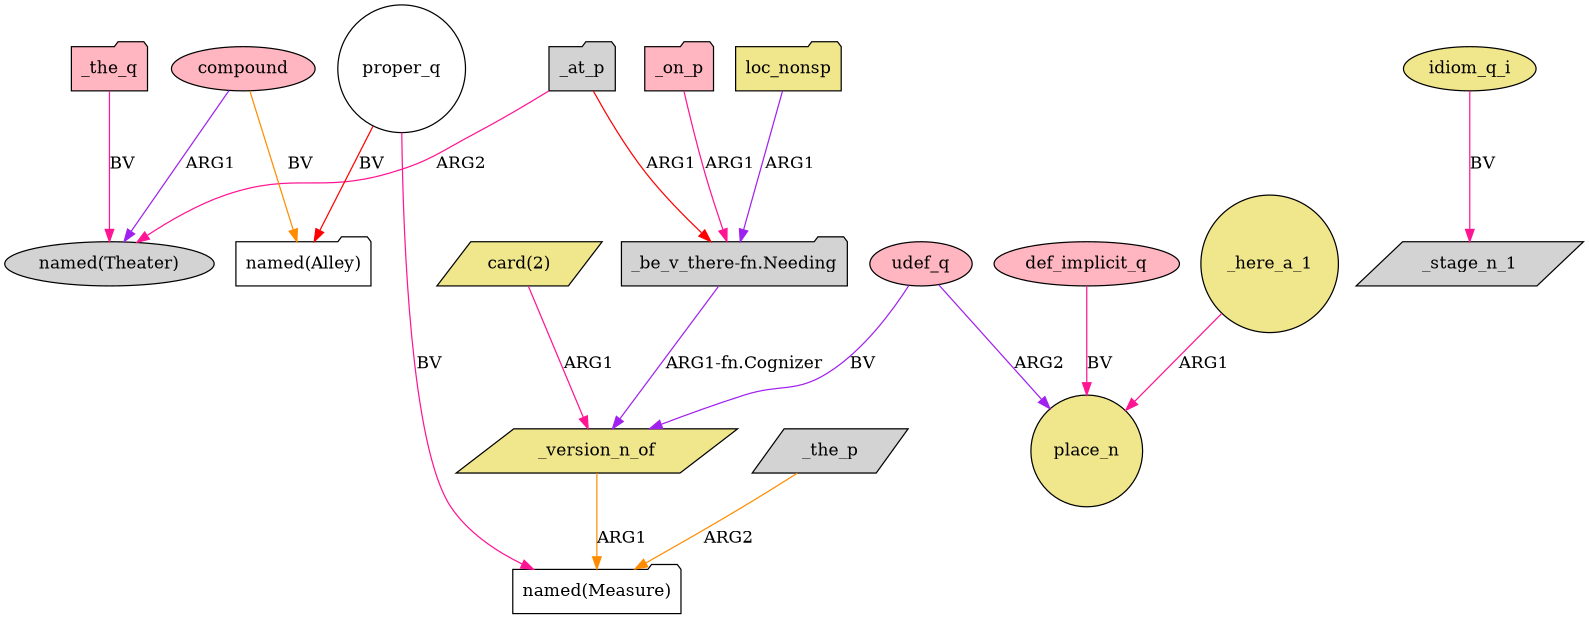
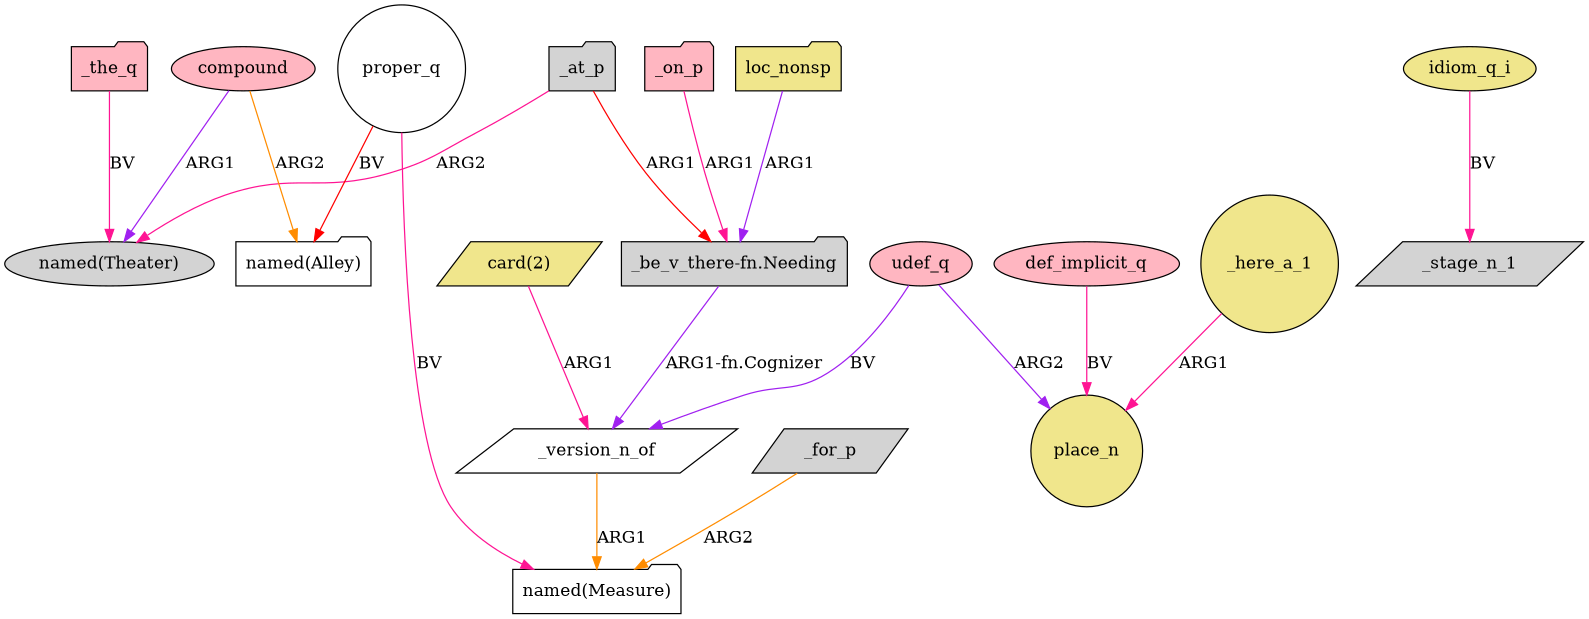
(300, 164) -> (300, 164)
(597, 451) -> (597, 451)
(830, 451) -> (830, 451)
